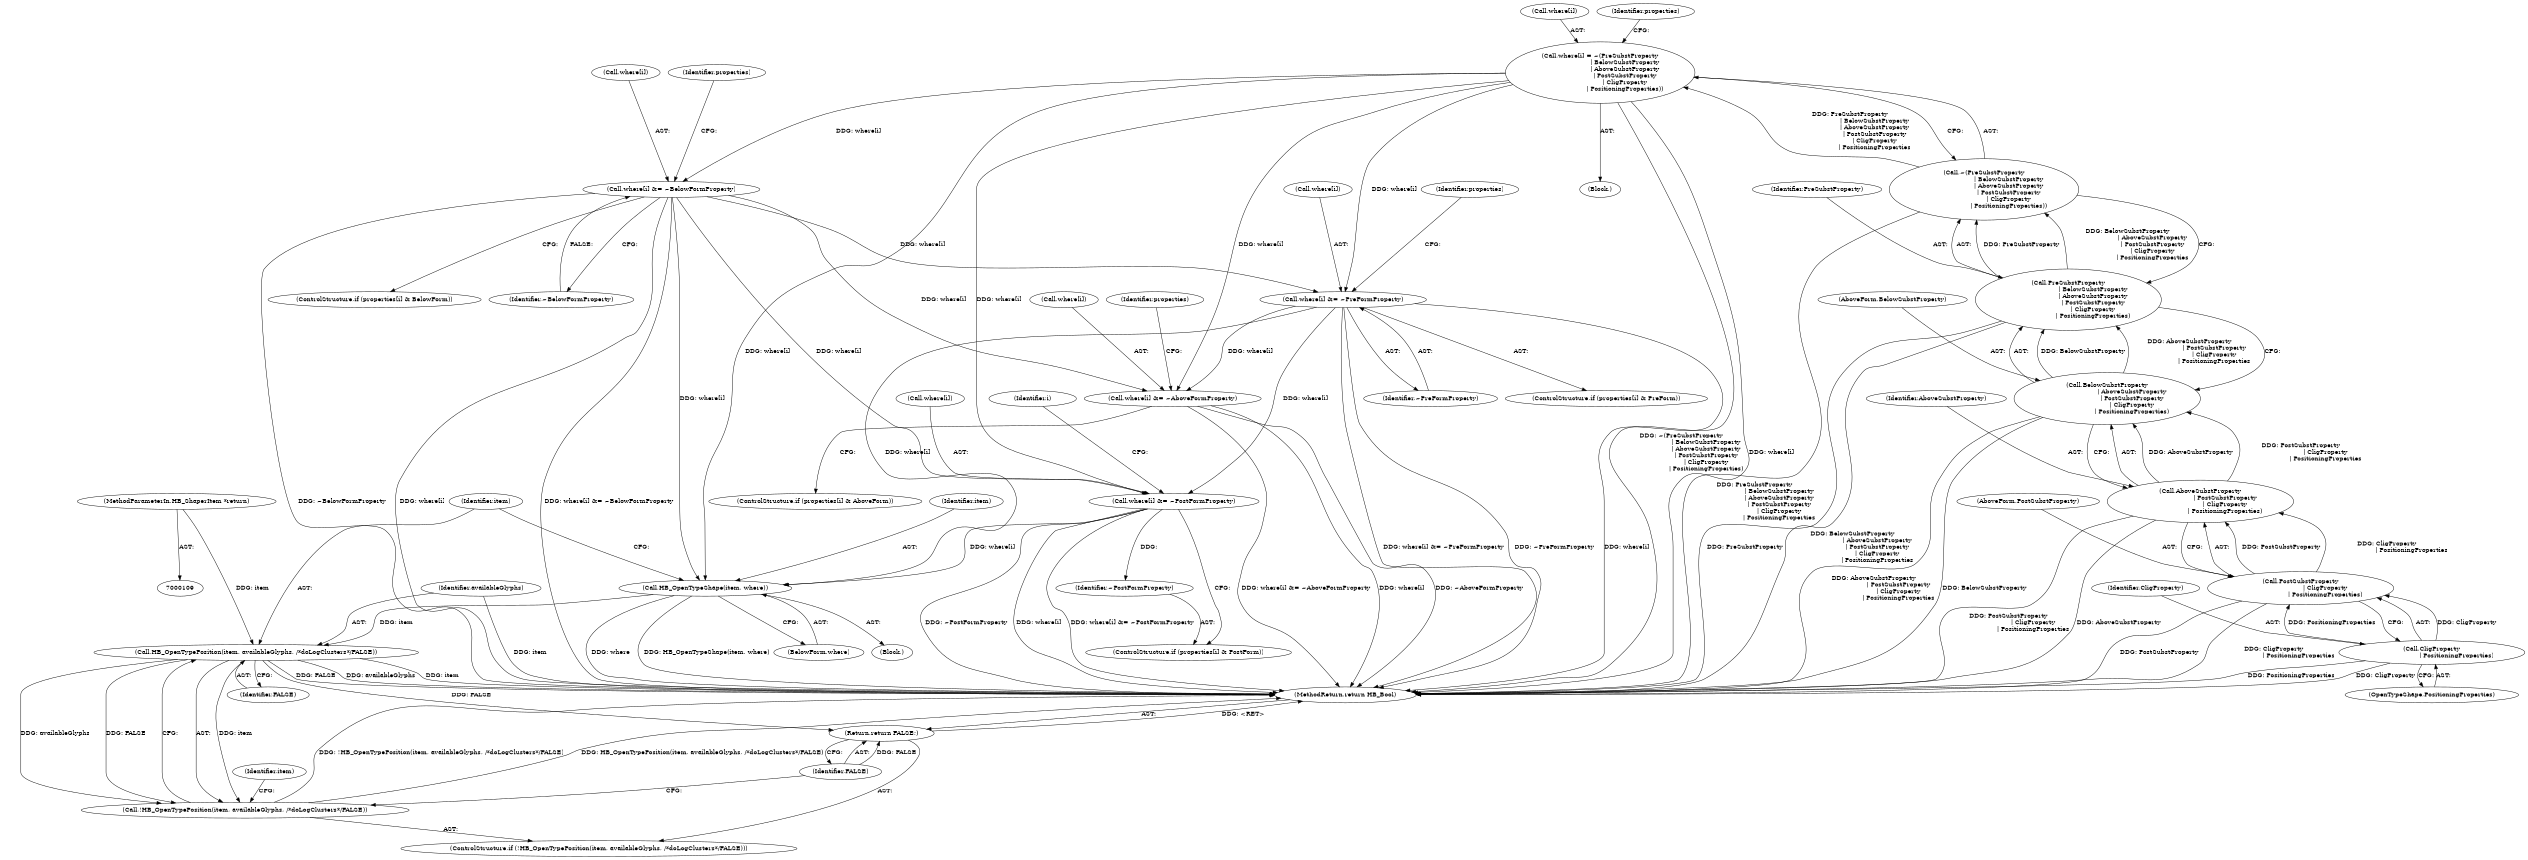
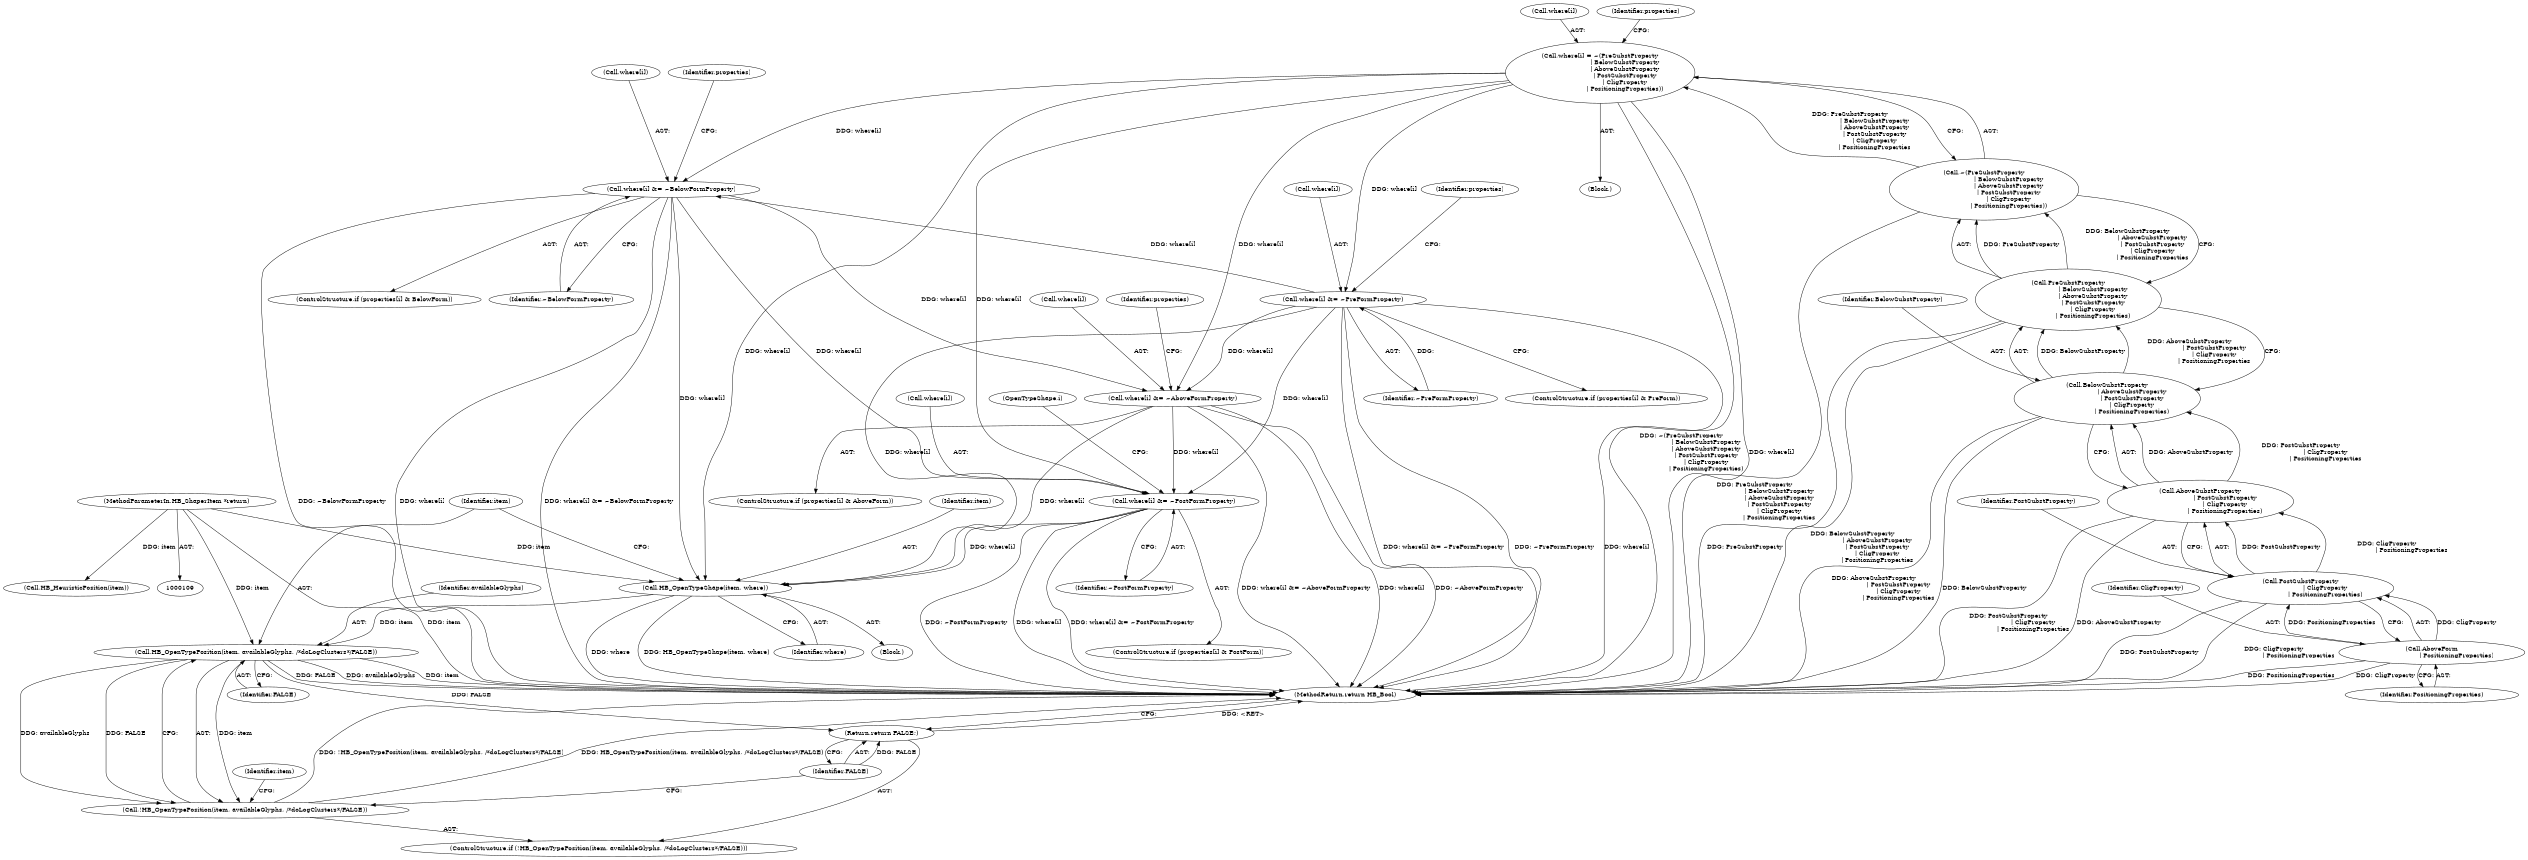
(1817, 189) -> none
(551, 245) -> (551, 245)
(583, 245) -> (583, 245)
(1005, 268) -> (1018, 240)
(1893, 300) -> (1893, 300)
(1427, 351) -> (1427, 351)
(1522, 351) -> (1522, 351)
(1033, 399) -> (1033, 399)
(1936, 399) -> none
none -> (1173, 448)
(849, 452) -> (849, 452)
(2028, 501) -> (2028, 501)
none -> (1005, 528)
(1150, 547) -> (1150, 547)
none -> (430, 550)
none -> (76, 588)
(180, 588) -> (180, 588)
(1223, 588) -> (1223, 588)
(1196, 611) -> (1165, 552)
(819, 652) -> (819, 652)
(2432, 652) -> (2432, 652)
(852, 692) -> (468, 677)
(2432, 695) -> (2432, 695)
(1150, 714) -> (1150, 714)
